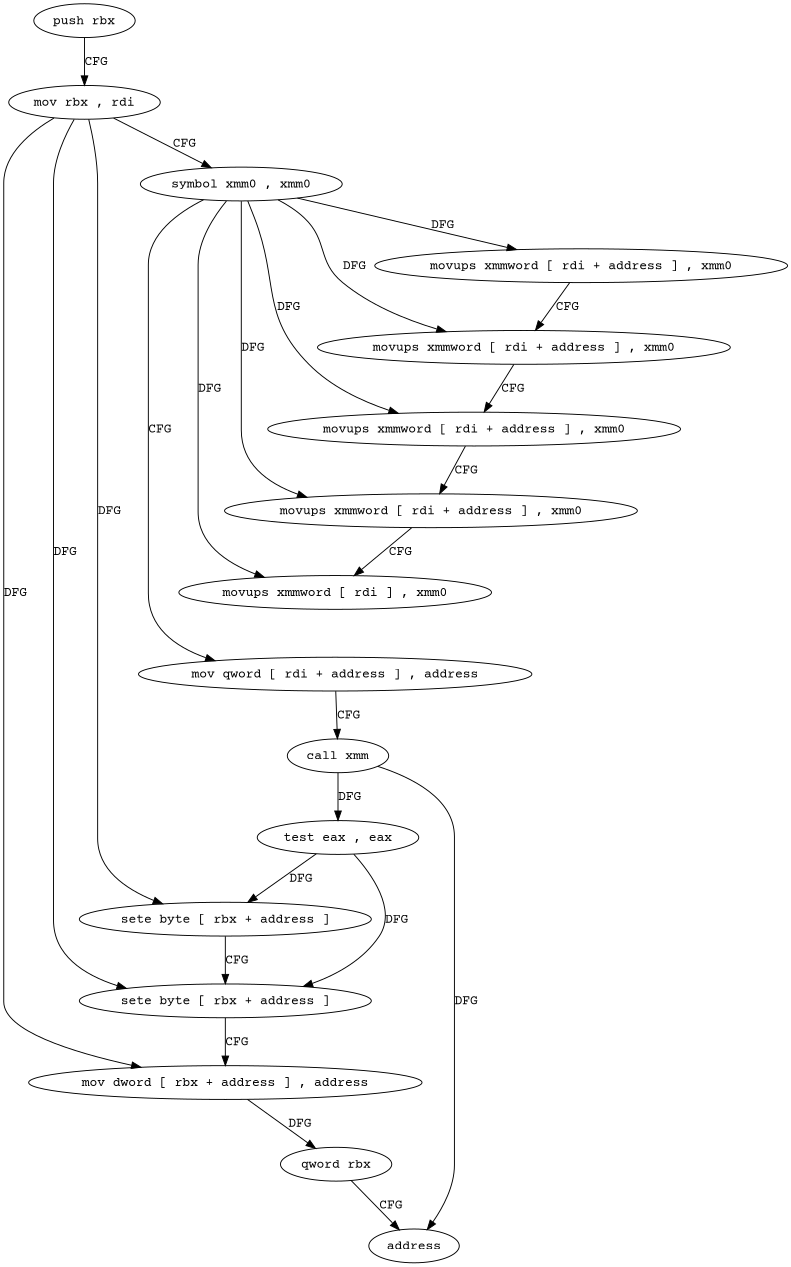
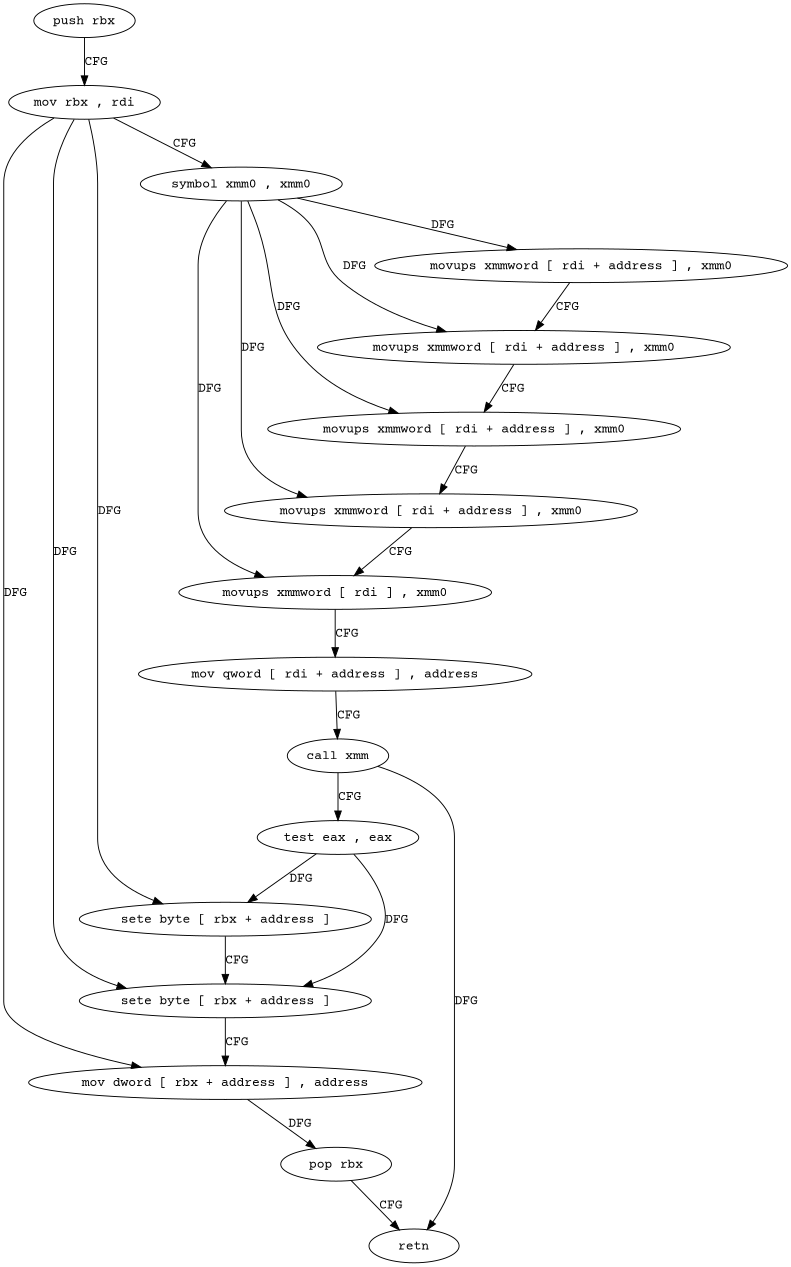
(148, 431) -> (335, 629)
(350, 797) -> (350, 797)
(336, 1164) -> (336, 1164)
(414, 1246) -> (414, 1246)
